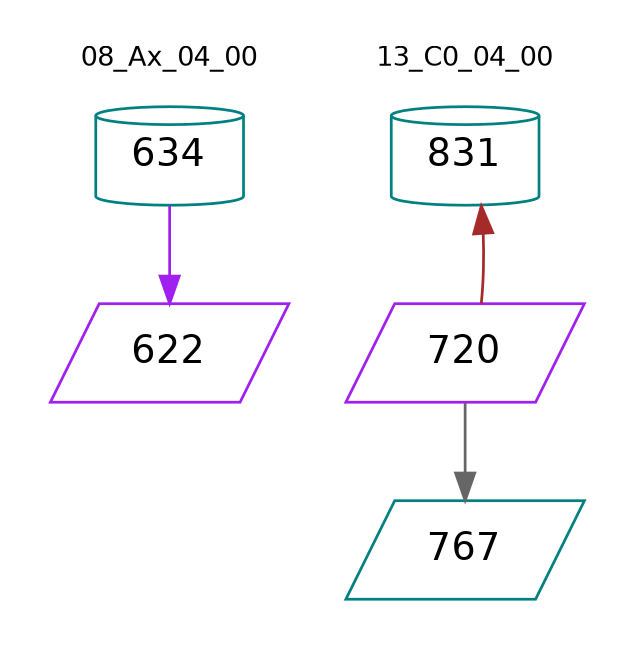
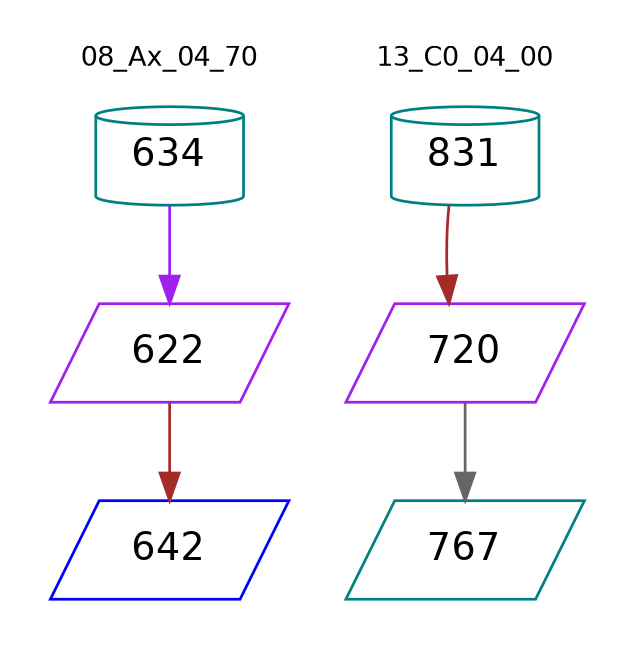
(170, 59) -> (170, 59)
(483, 268) -> (447, 241)
none -> (170, 550)
